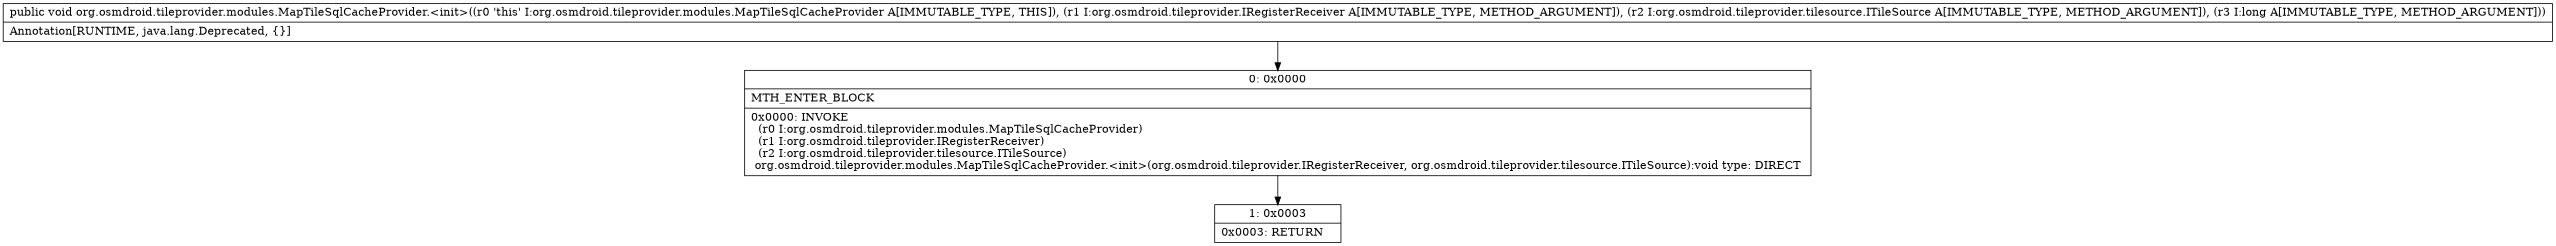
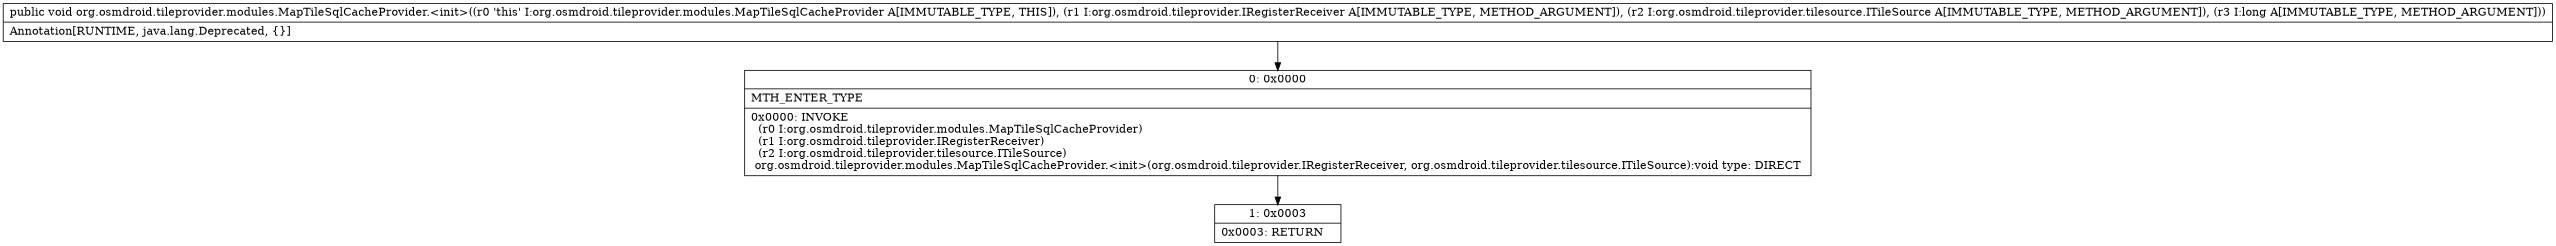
(813, 98) -> (807, 98)
